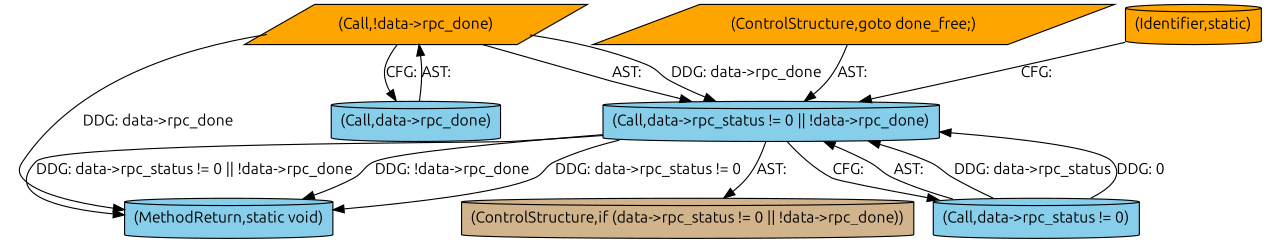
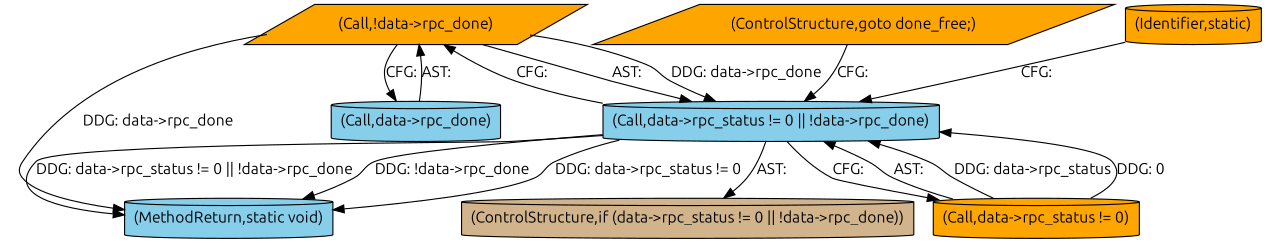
(855, 73) -> (855, 73)
none -> (526, 84)
(1036, 218) -> (1036, 218)
